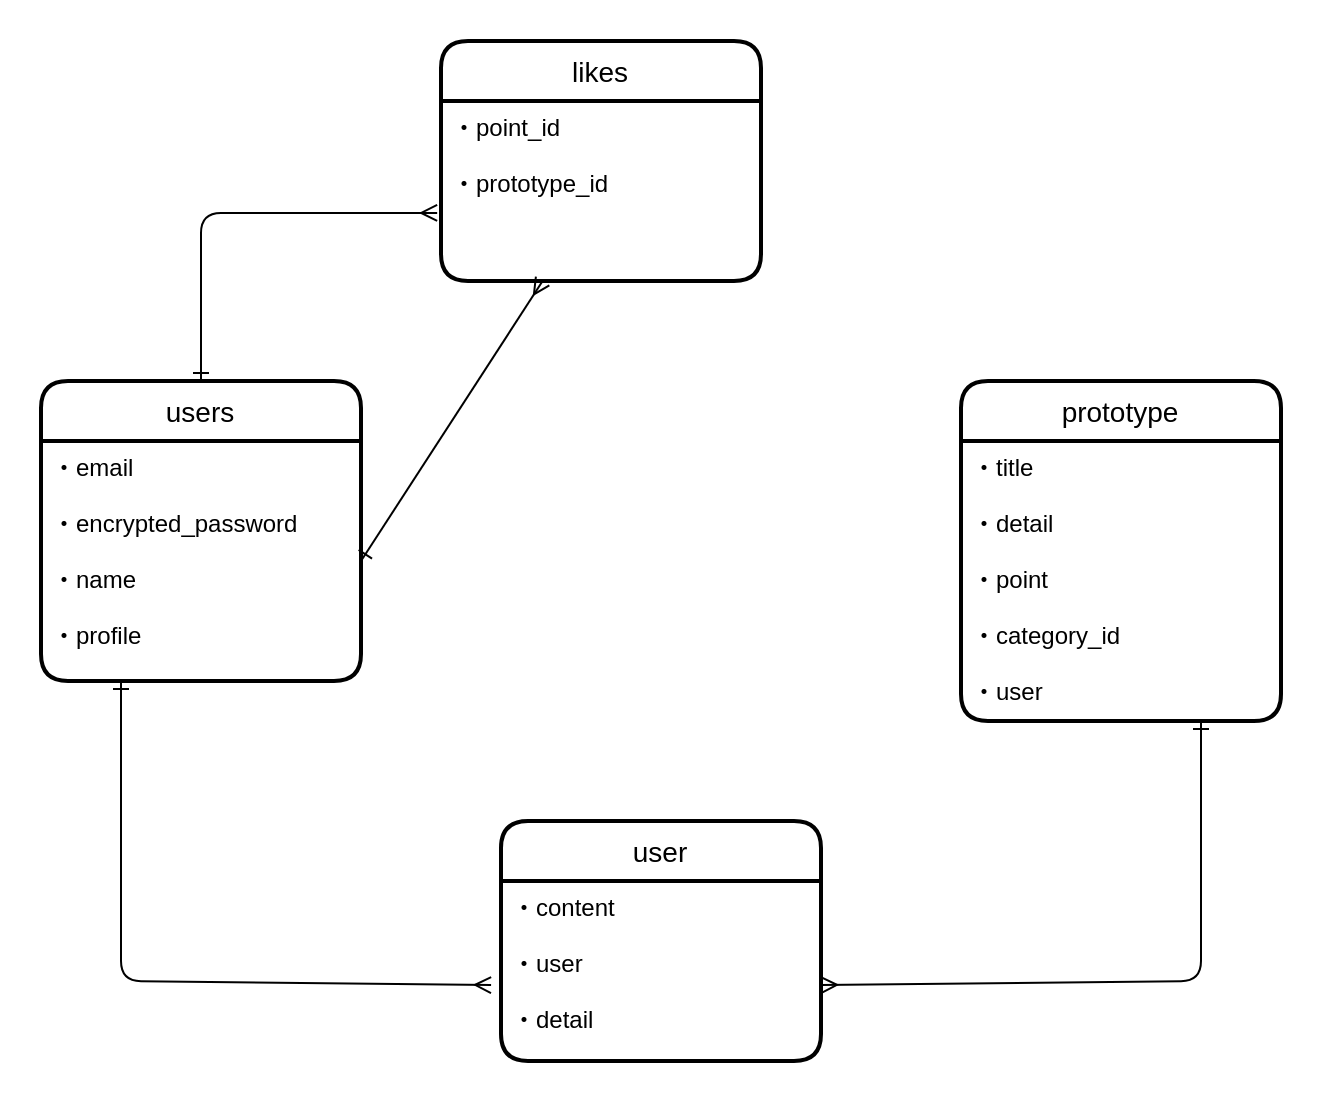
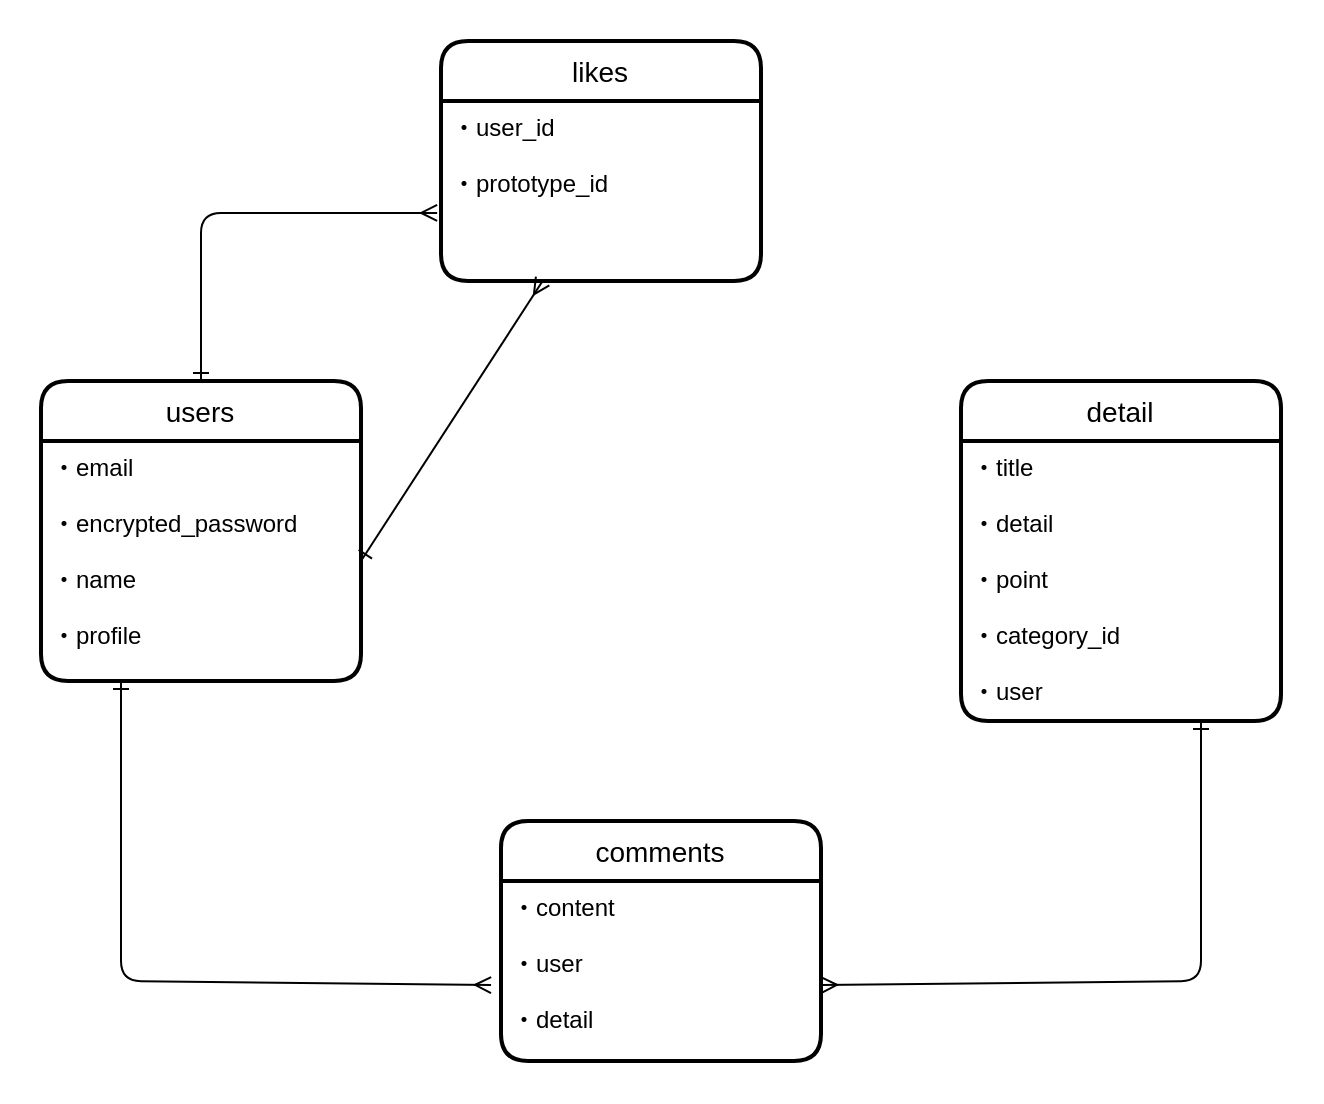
(512, 128) -> (508, 128)
(1120, 413) -> (1120, 413)
(660, 853) -> (660, 853)
